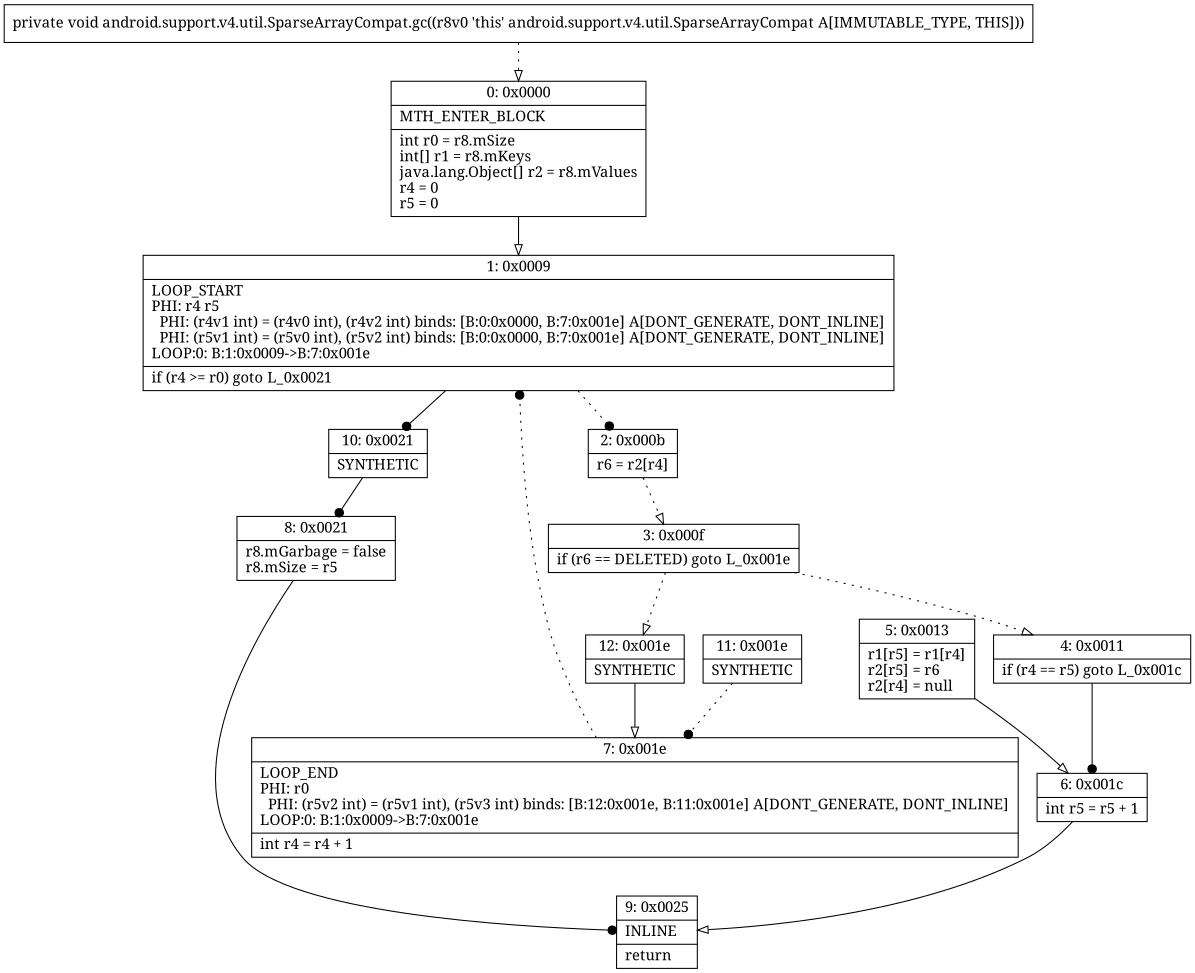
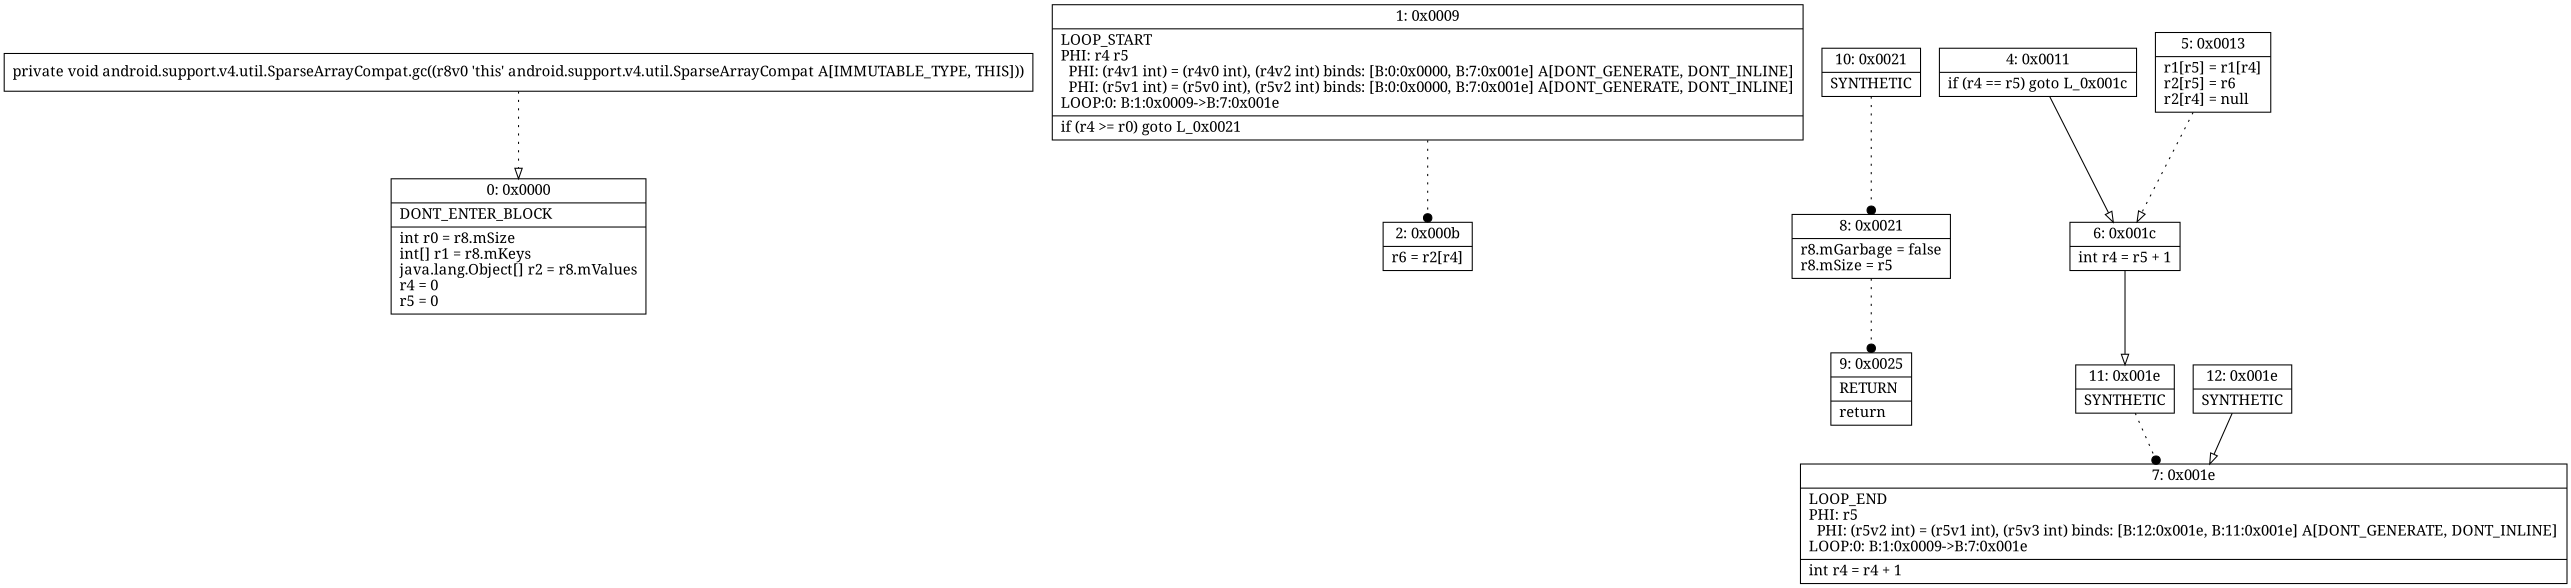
(472, 117) -> (476, 214)
(519, 231) -> none
(428, 407) -> none
(352, 494) -> (1871, 151)
(674, 548) -> none
(537, 574) -> none
(1092, 724) -> (2079, 155)
(1019, 731) -> (2168, 162)
(287, 789) -> (1836, 515)
(1092, 809) -> (2125, 258)
(274, 879) -> (1871, 311)
(900, 903) -> (2125, 312)
(651, 932) -> (1869, 389)
